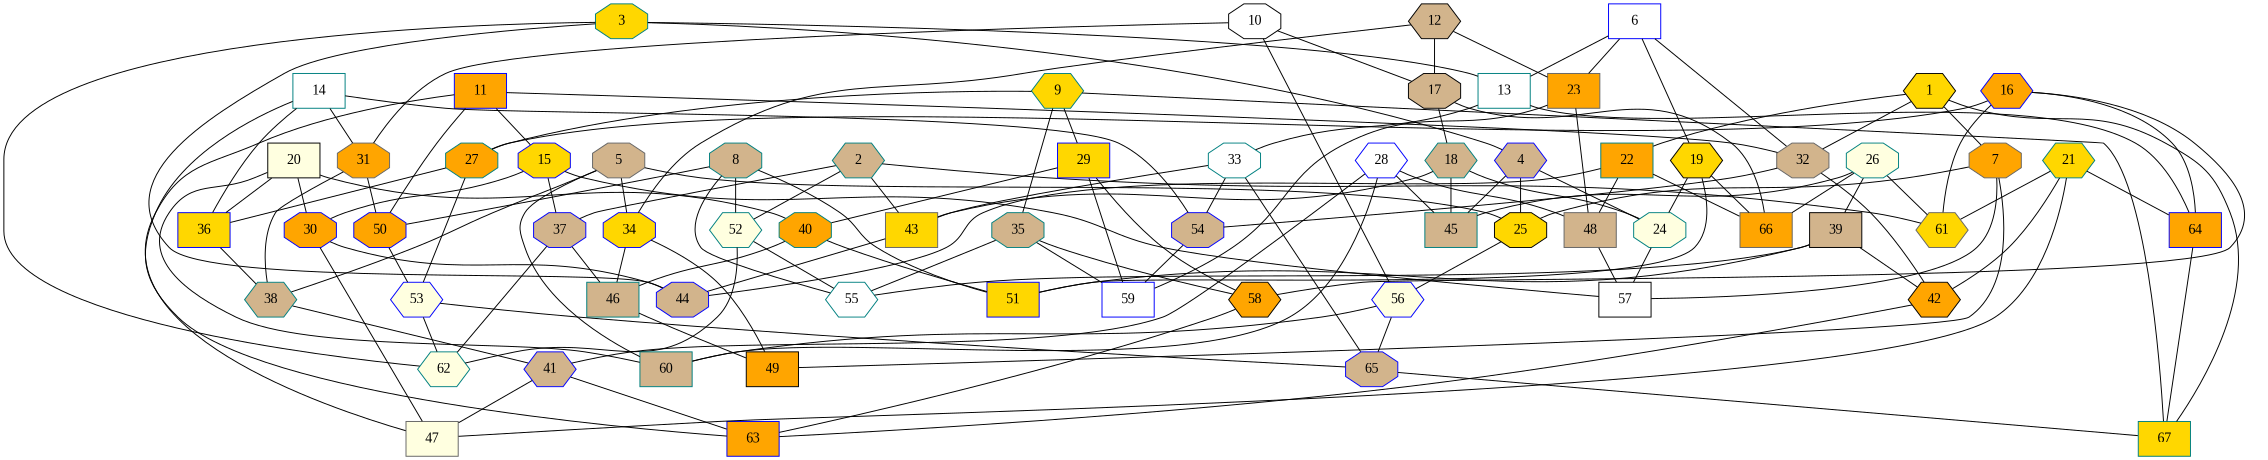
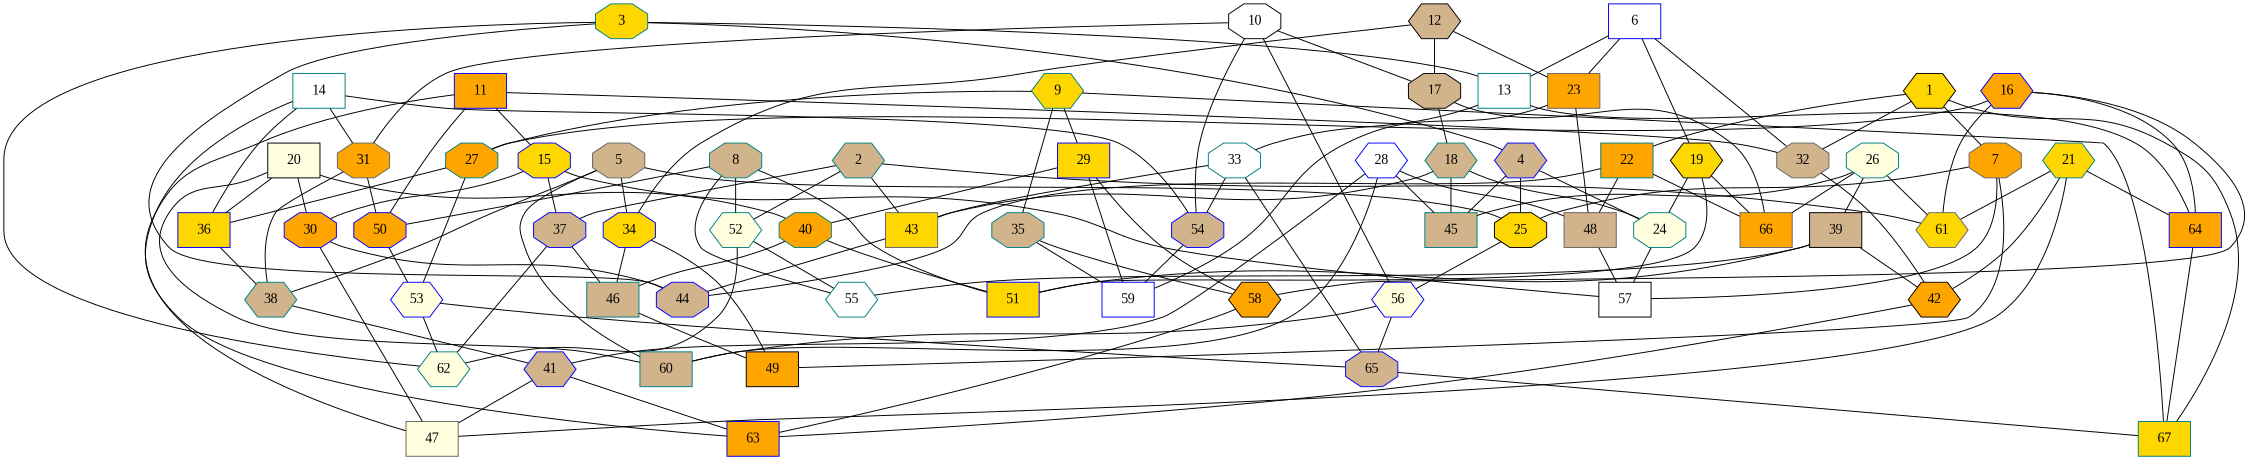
(1487, 205) -> (1203, 130)
(934, 266) -> none
